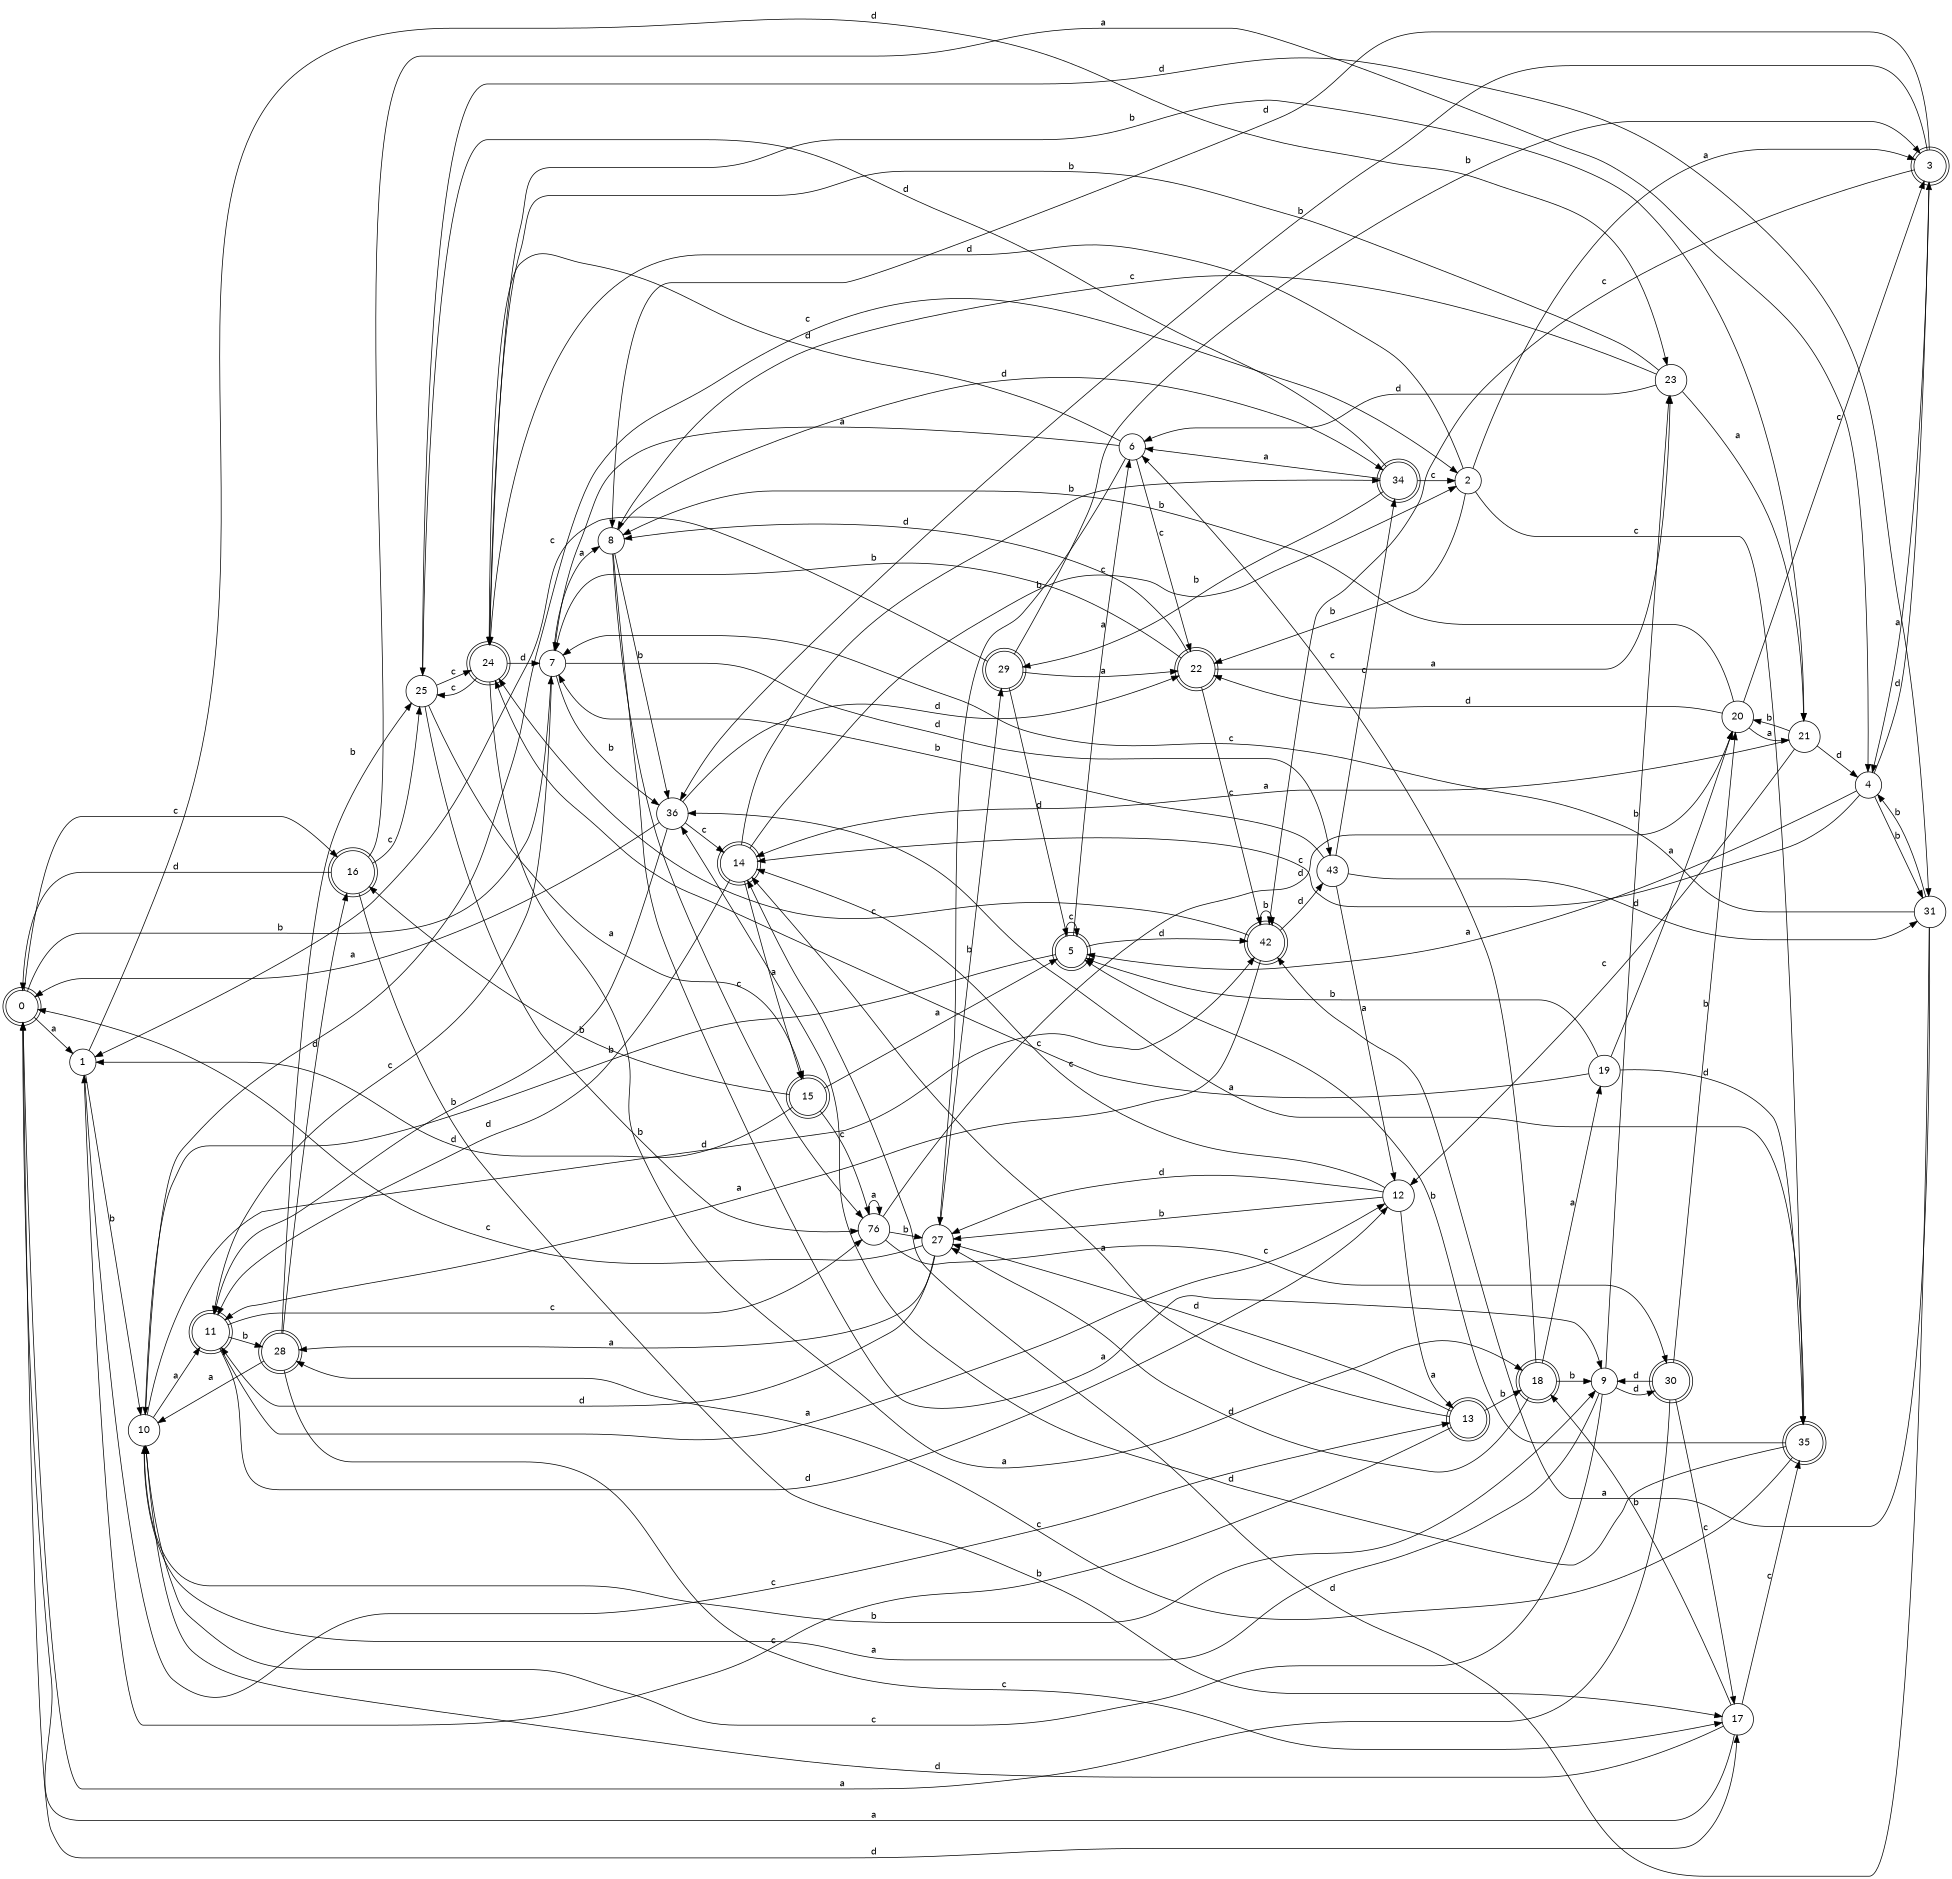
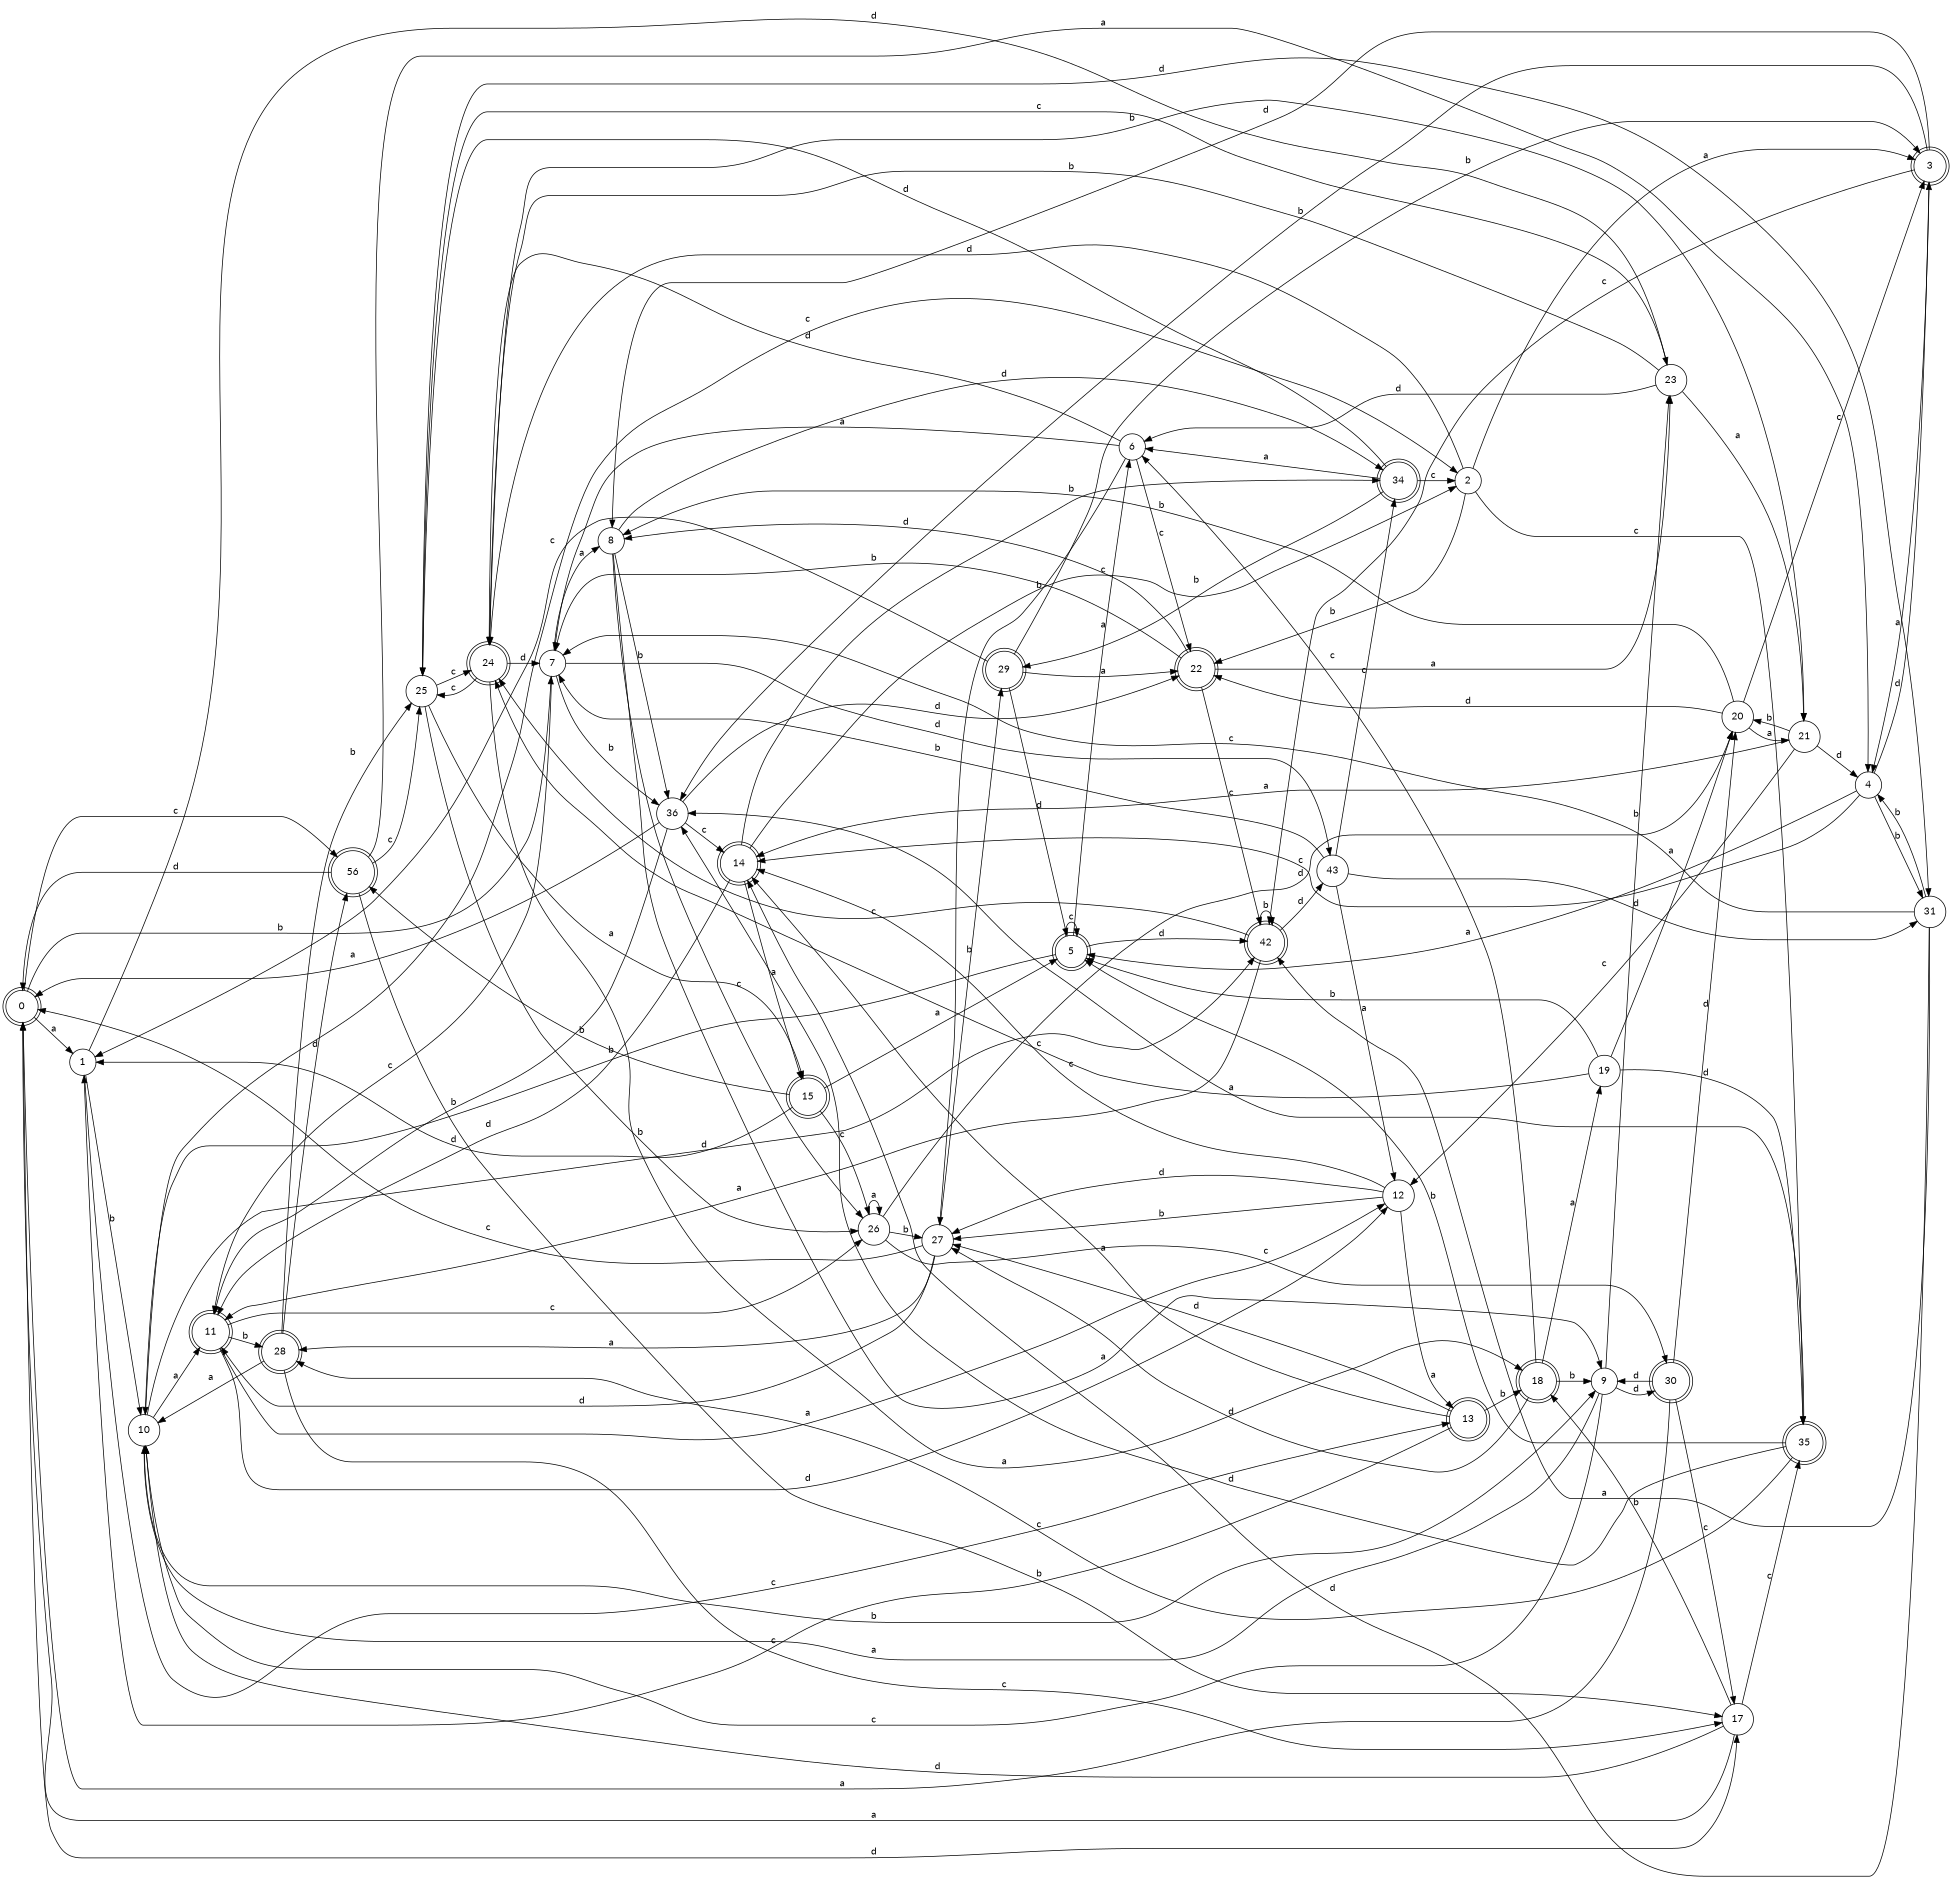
(1106, 287) -> (837, 112)
(353, 872) -> (353, 872)
(1706, 1004) -> (1706, 1004)
(874, 1229) -> (874, 1229)
